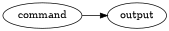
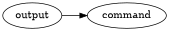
(91, 16) -> (71, 16)
